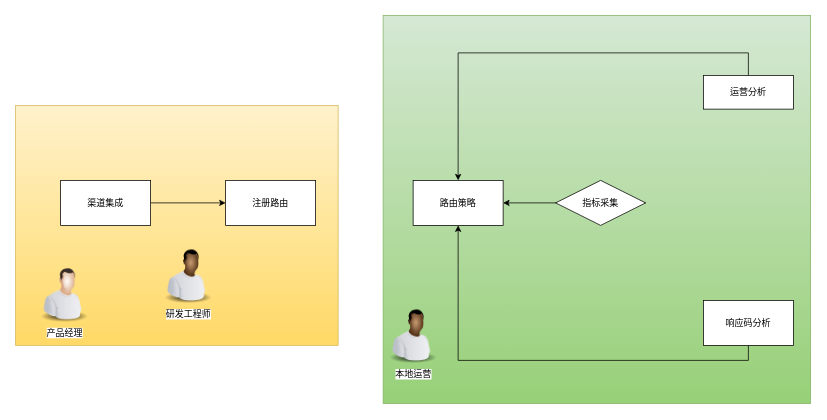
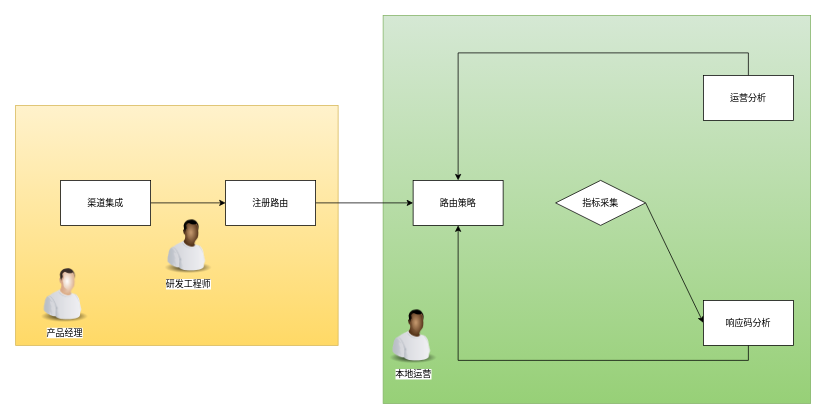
(748, 92) -> (748, 98)
none -> (349, 203)
(509, 203) -> (673, 261)
(188, 274) -> (188, 244)
